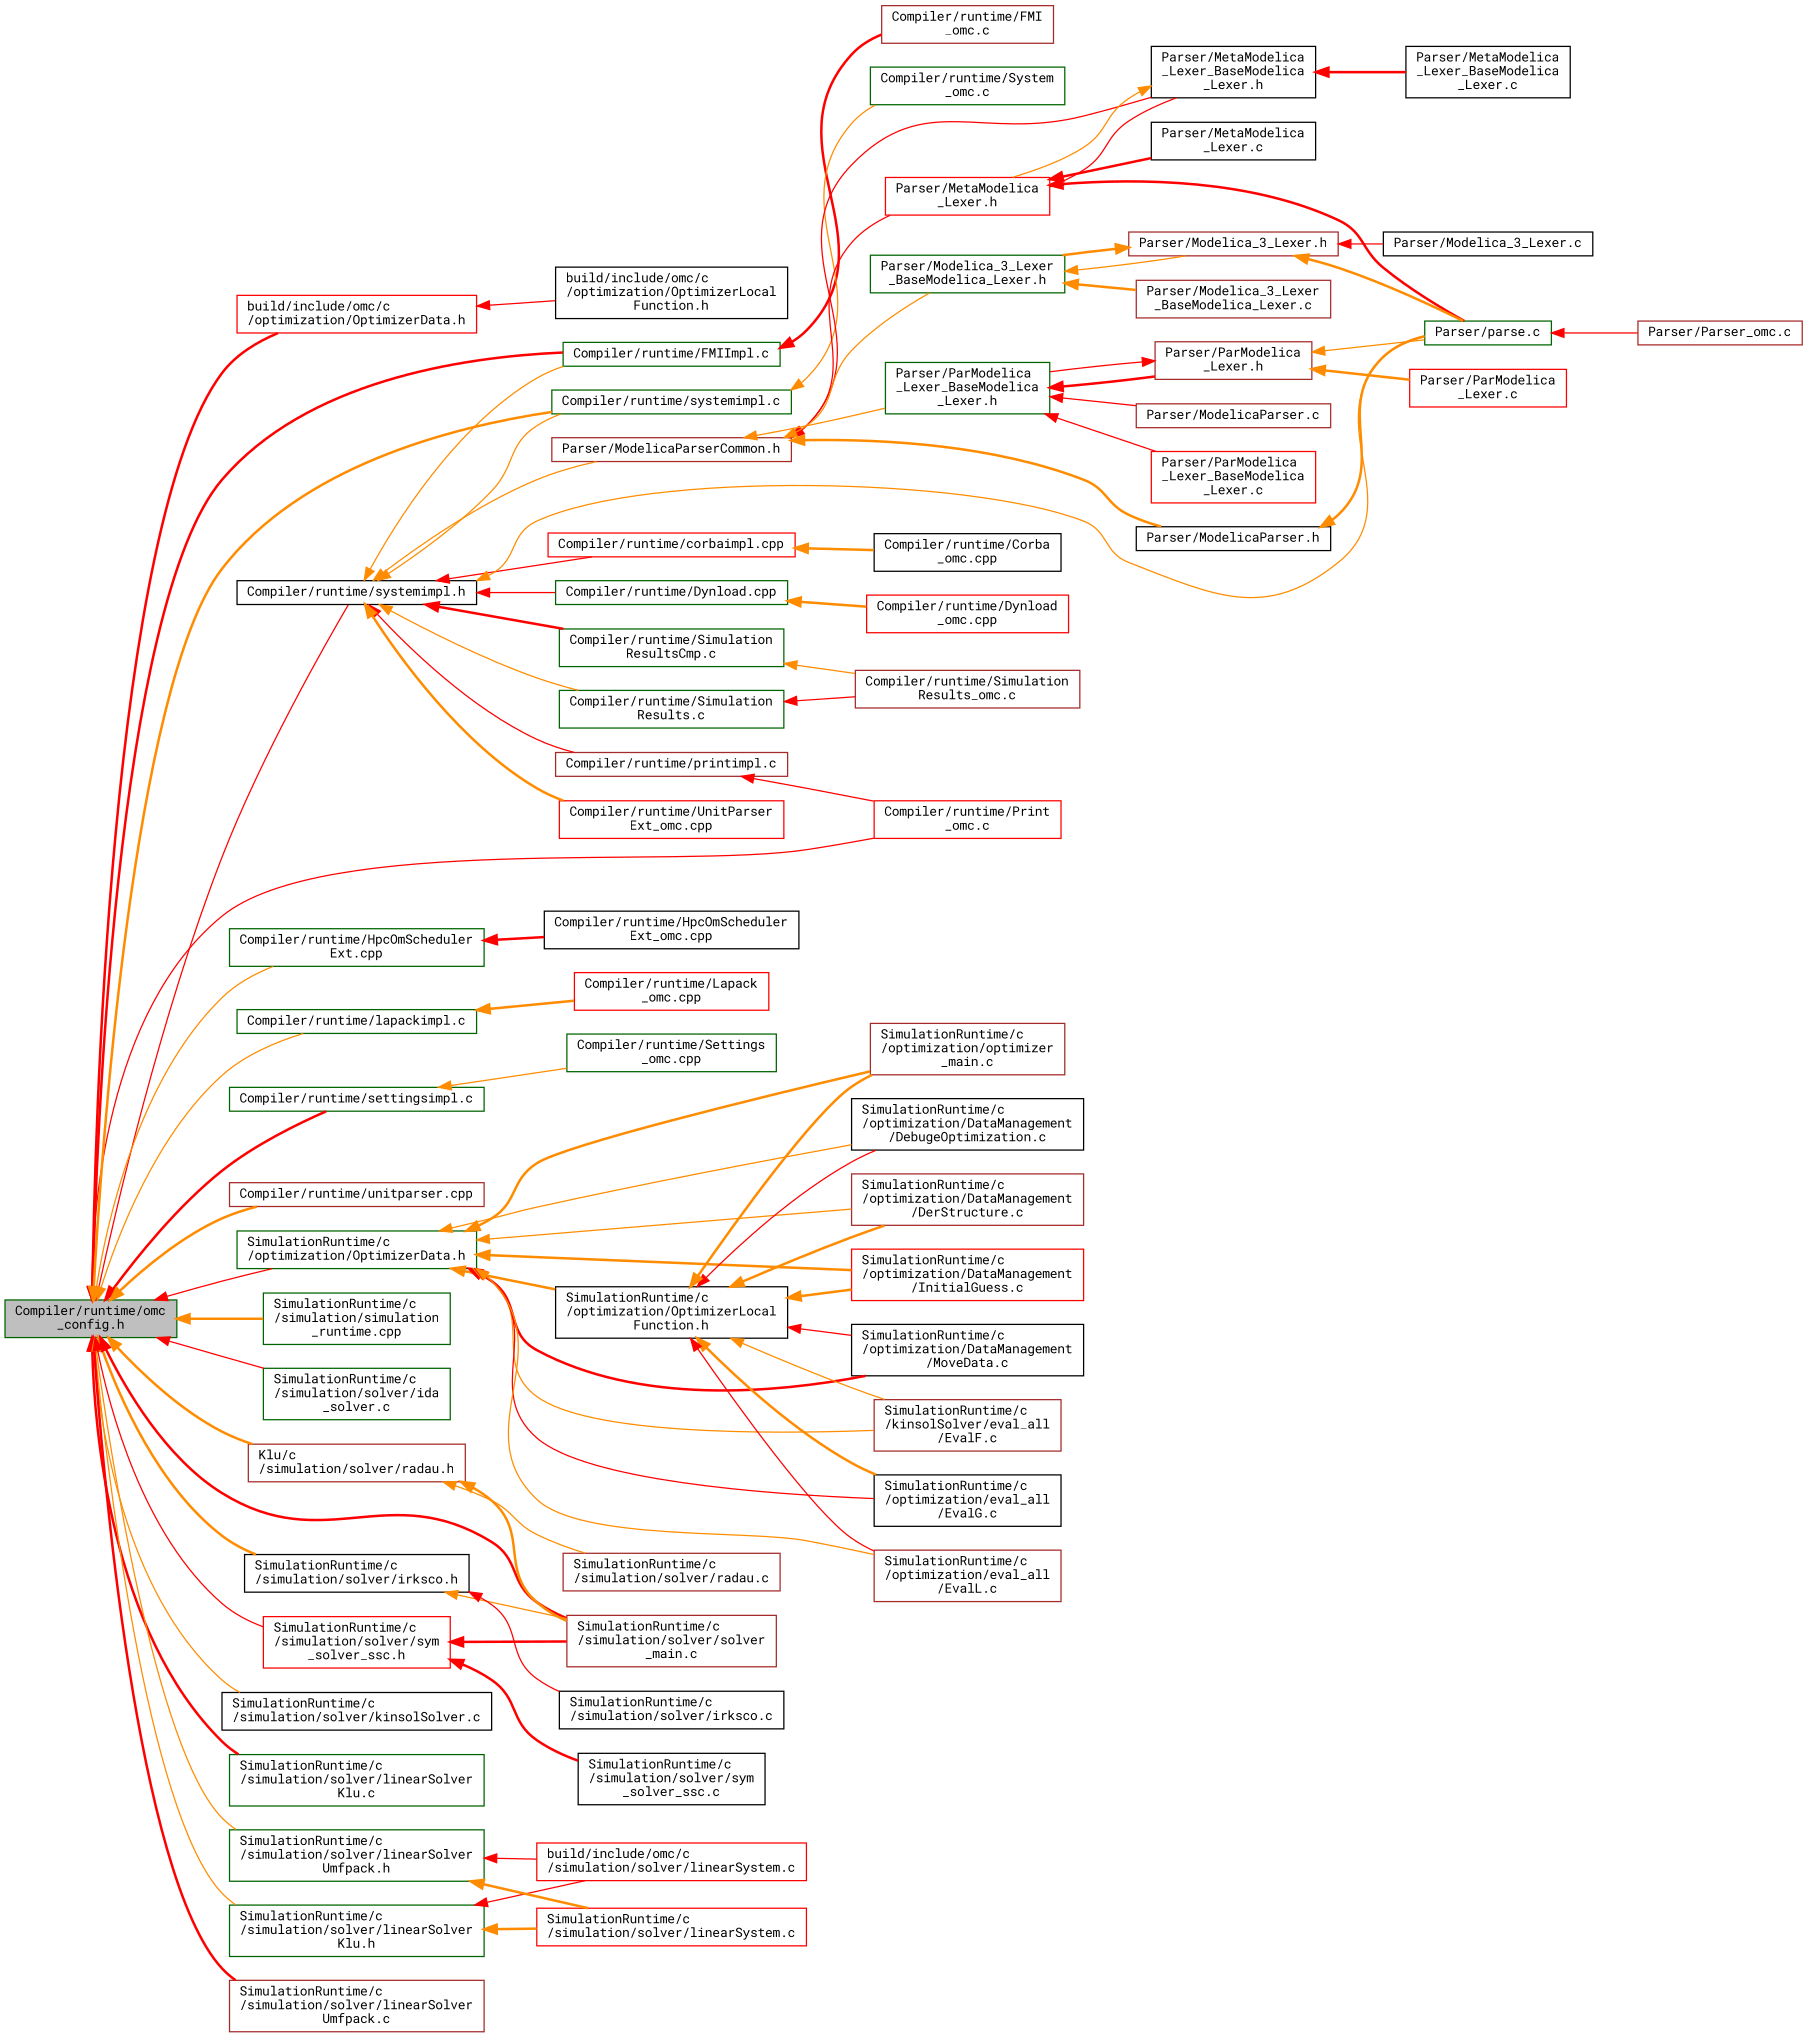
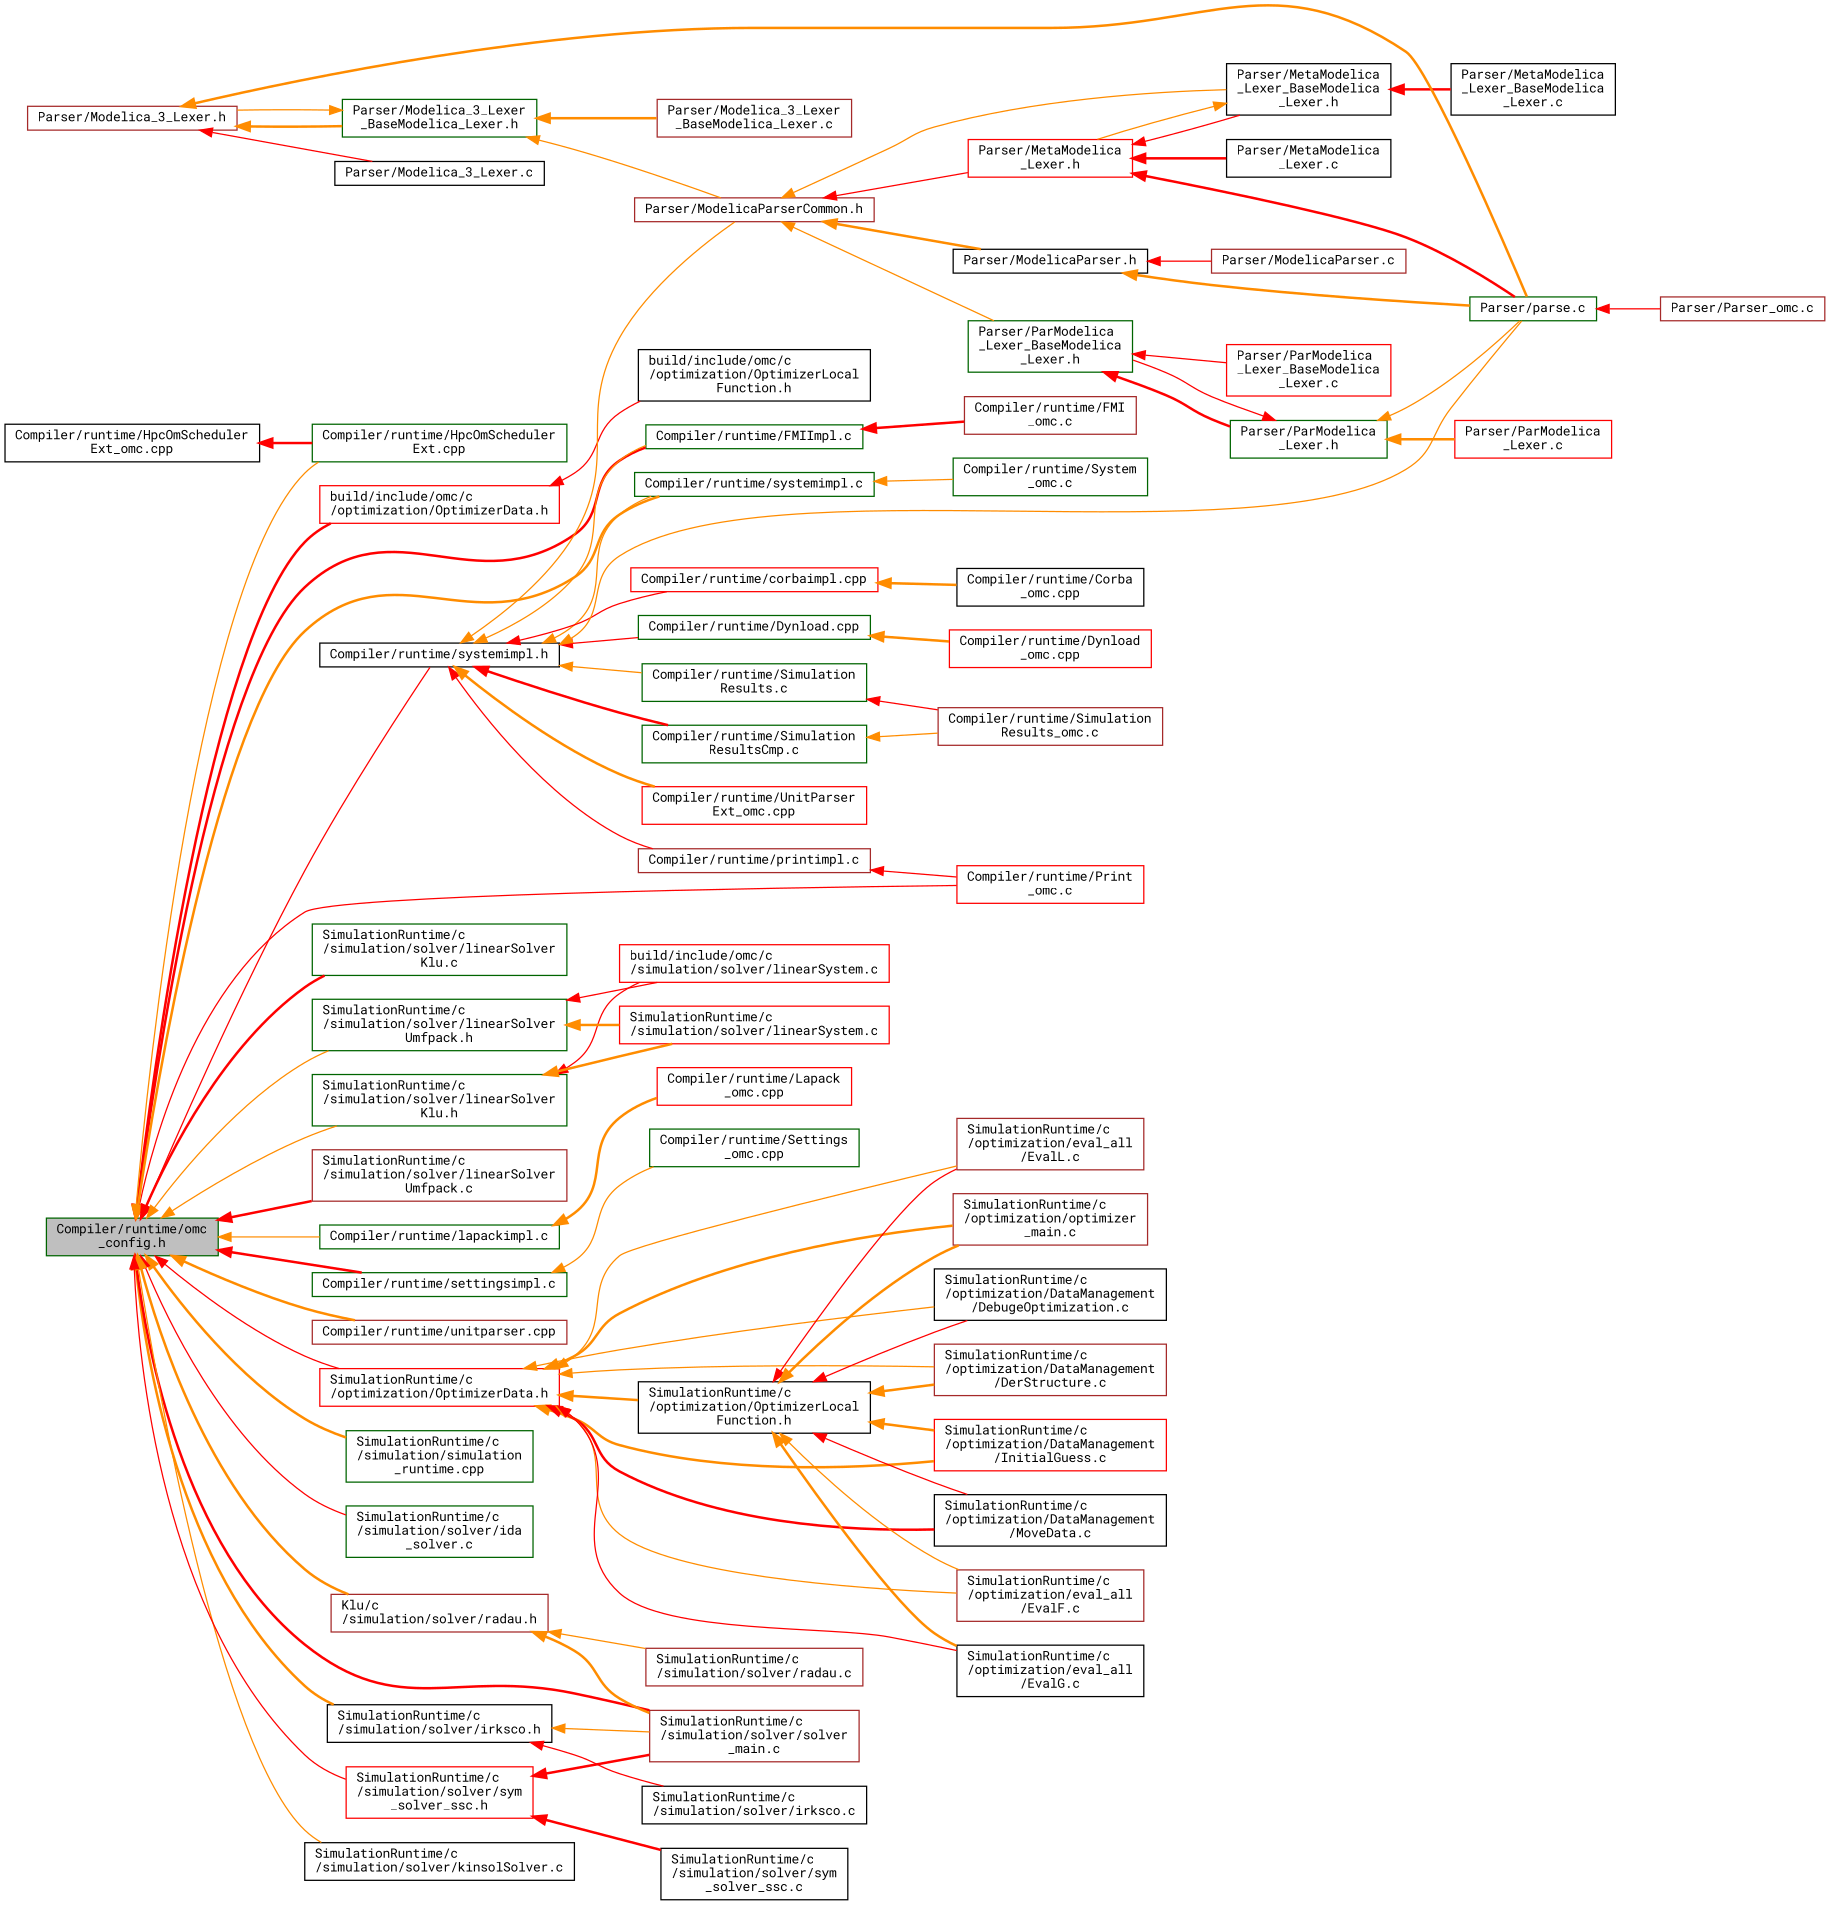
(863, 155) -> (1002, 112)
(850, 352) -> (631, 167)
(1233, 361) -> (1309, 439)
(1099, 402) -> (1186, 261)
(521, 938) -> (292, 443)
(357, 1250) -> (440, 1387)
(968, 1425) -> (1050, 1596)
